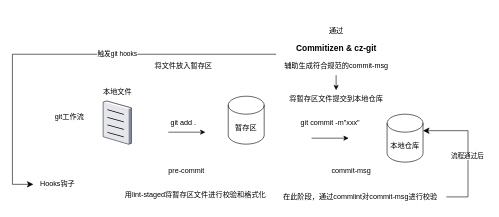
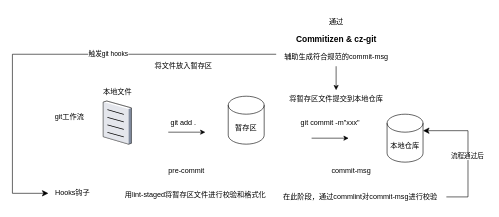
(336, 48) -> (336, 39)
(57, 185) -> (72, 194)
